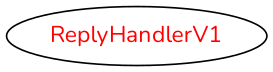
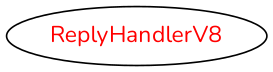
(137, 36) -> (137, 36)
